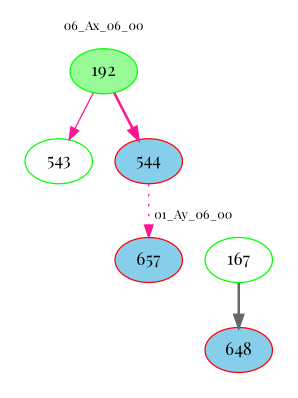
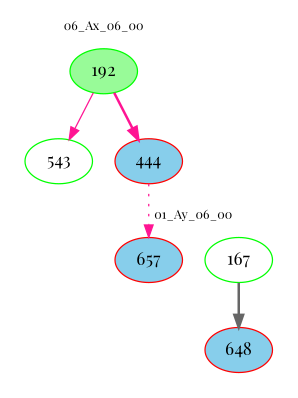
(149, 161) -> (149, 161)
